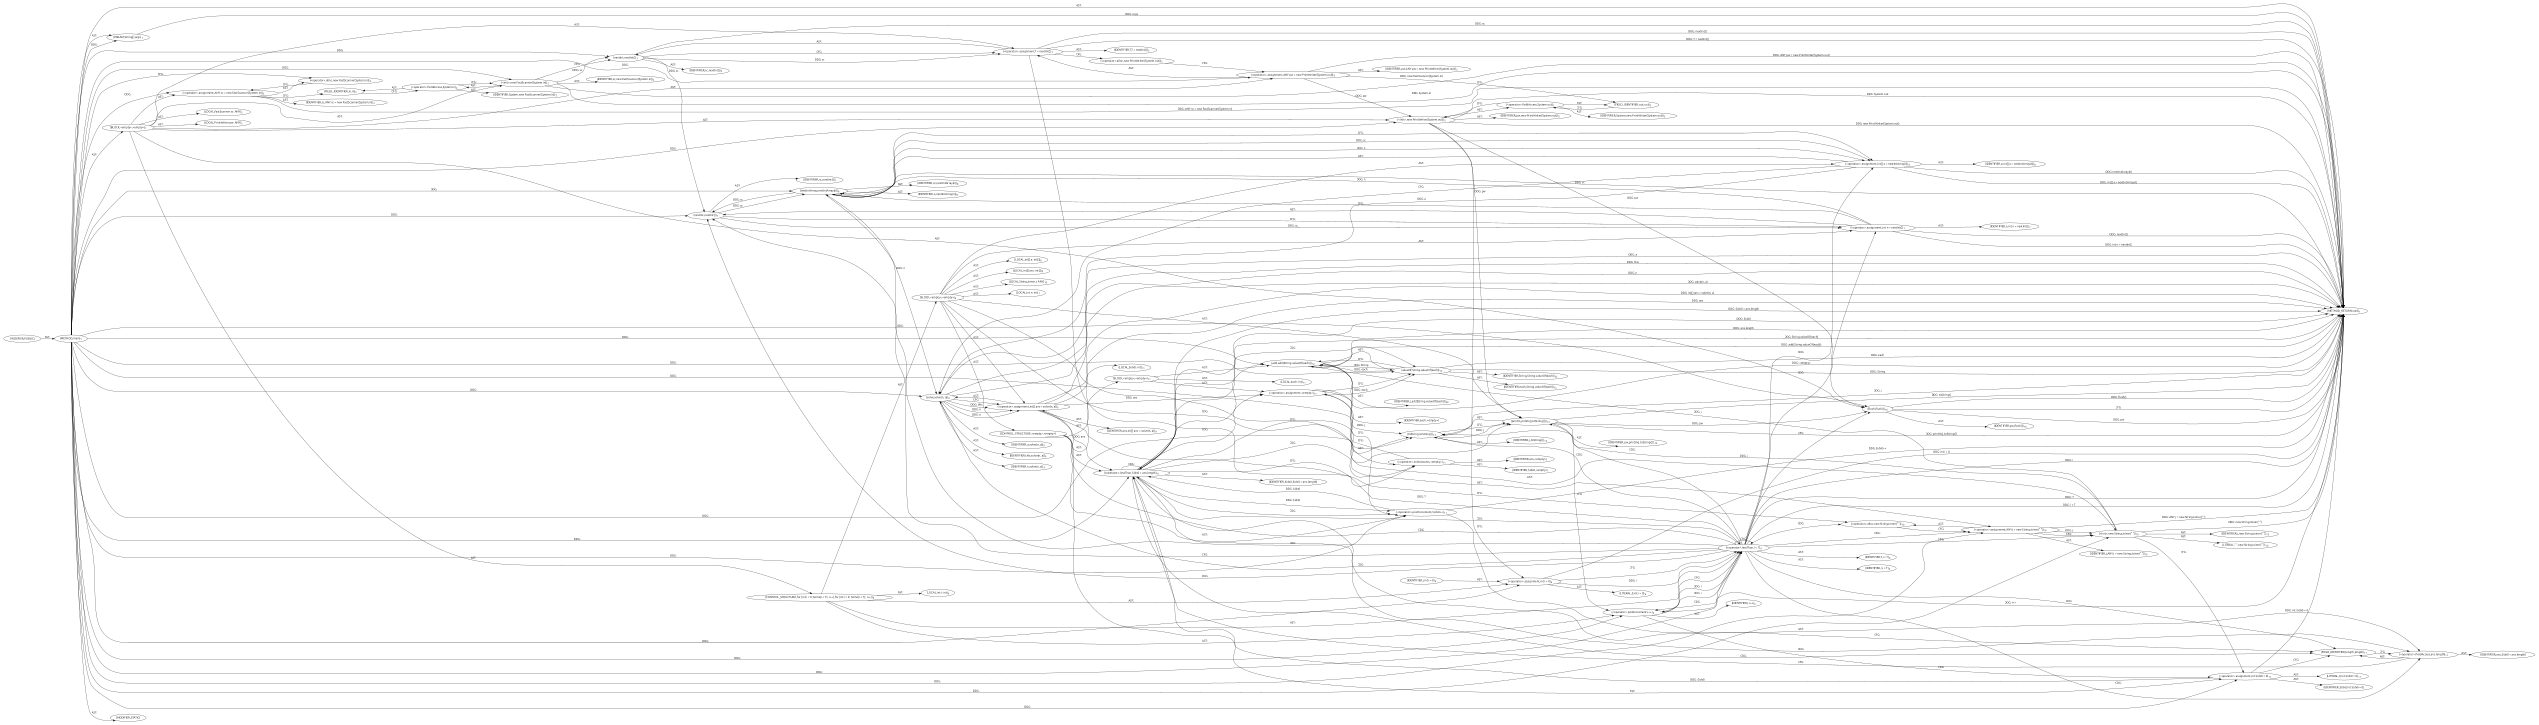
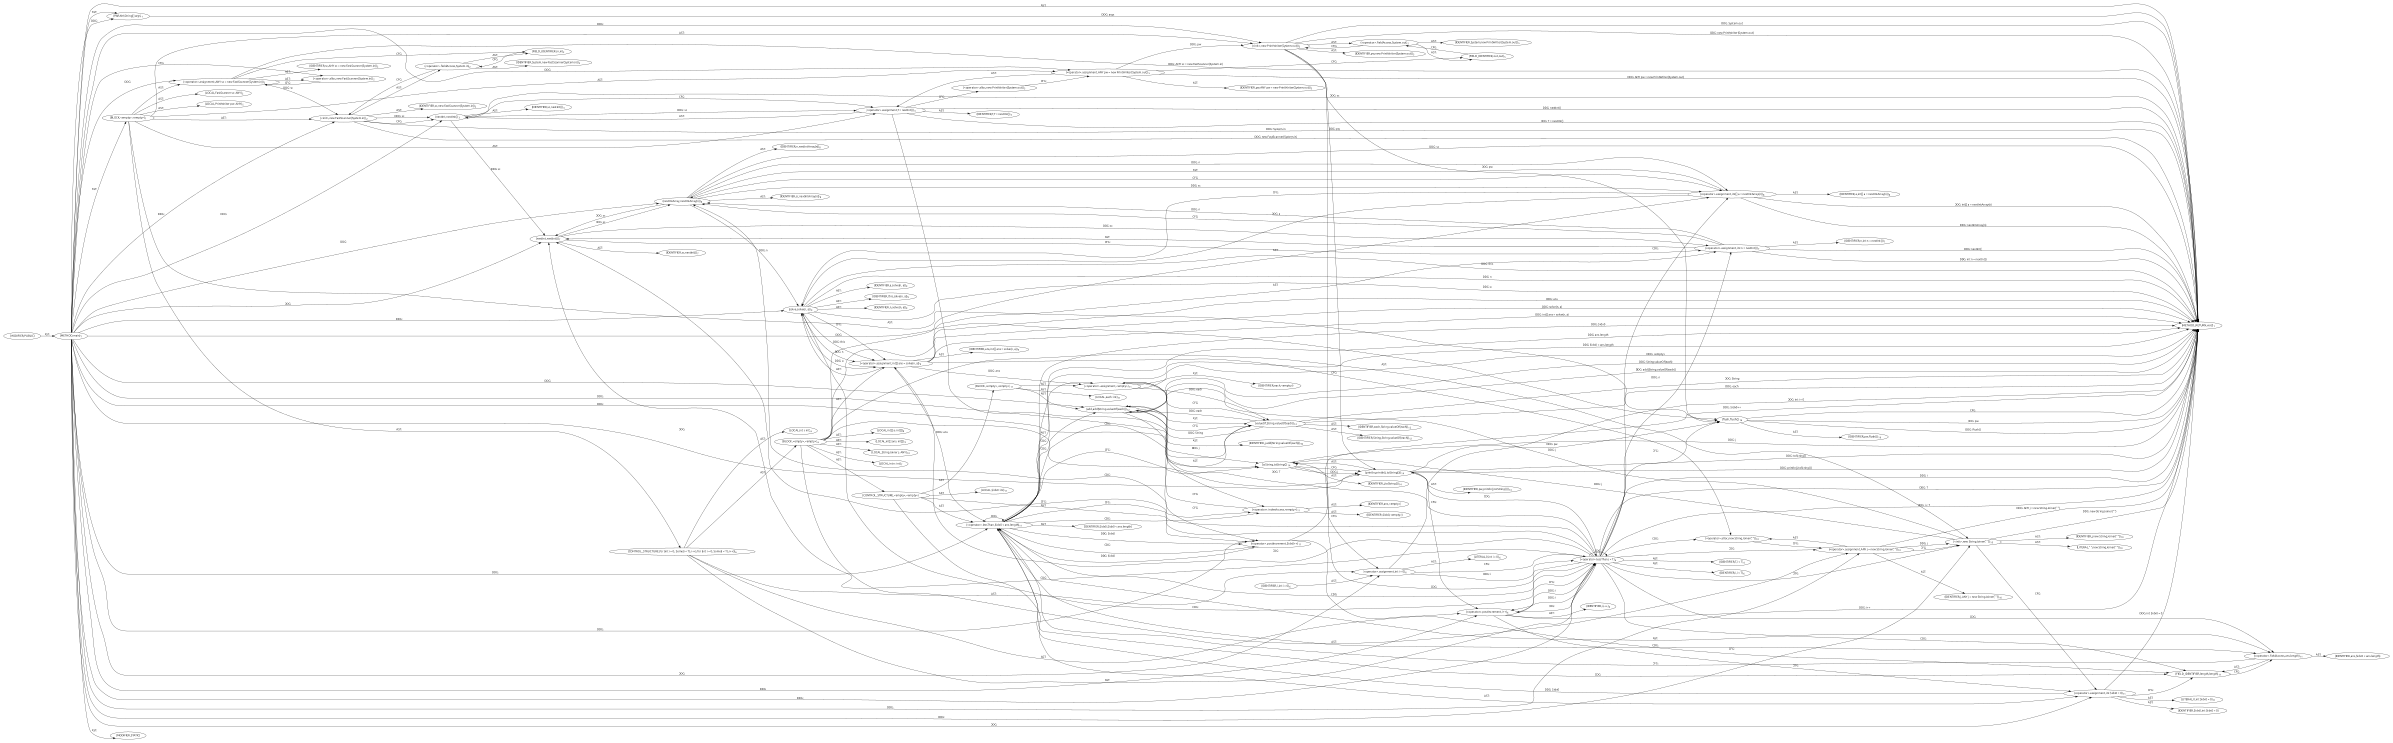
none -> (302, 96)
(1801, 373) -> (1656, 377)
